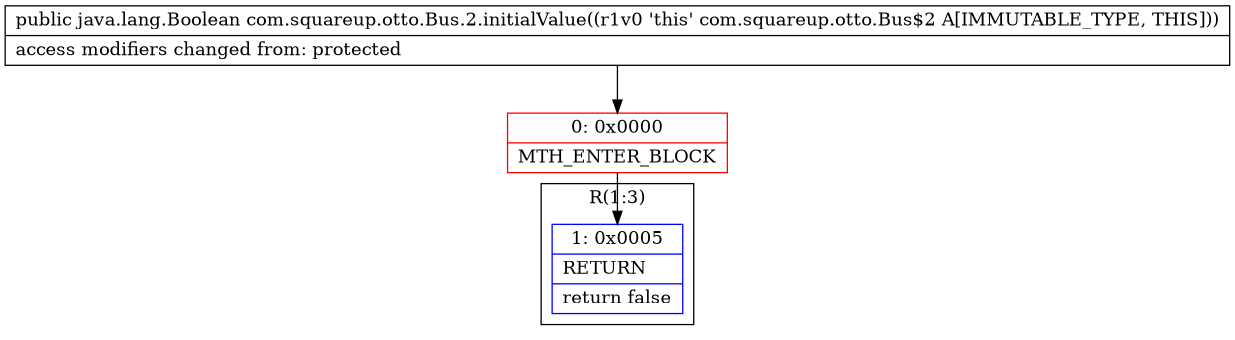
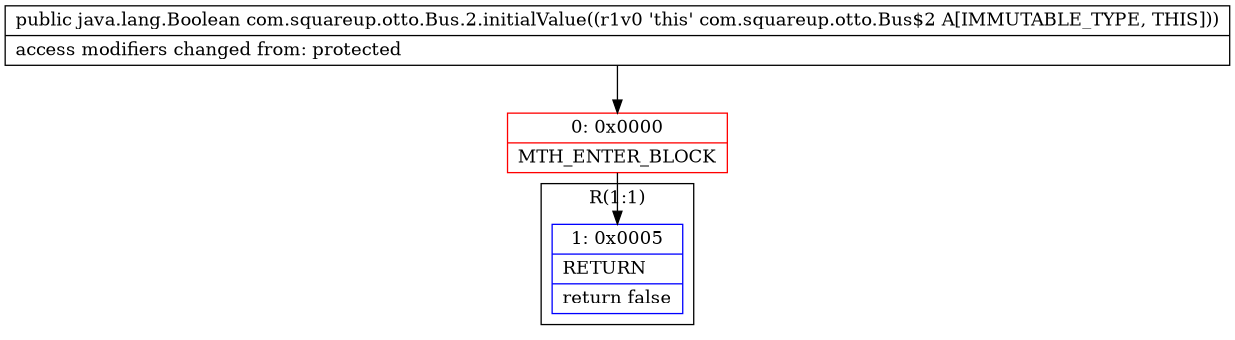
(617, 198) -> (617, 198)
